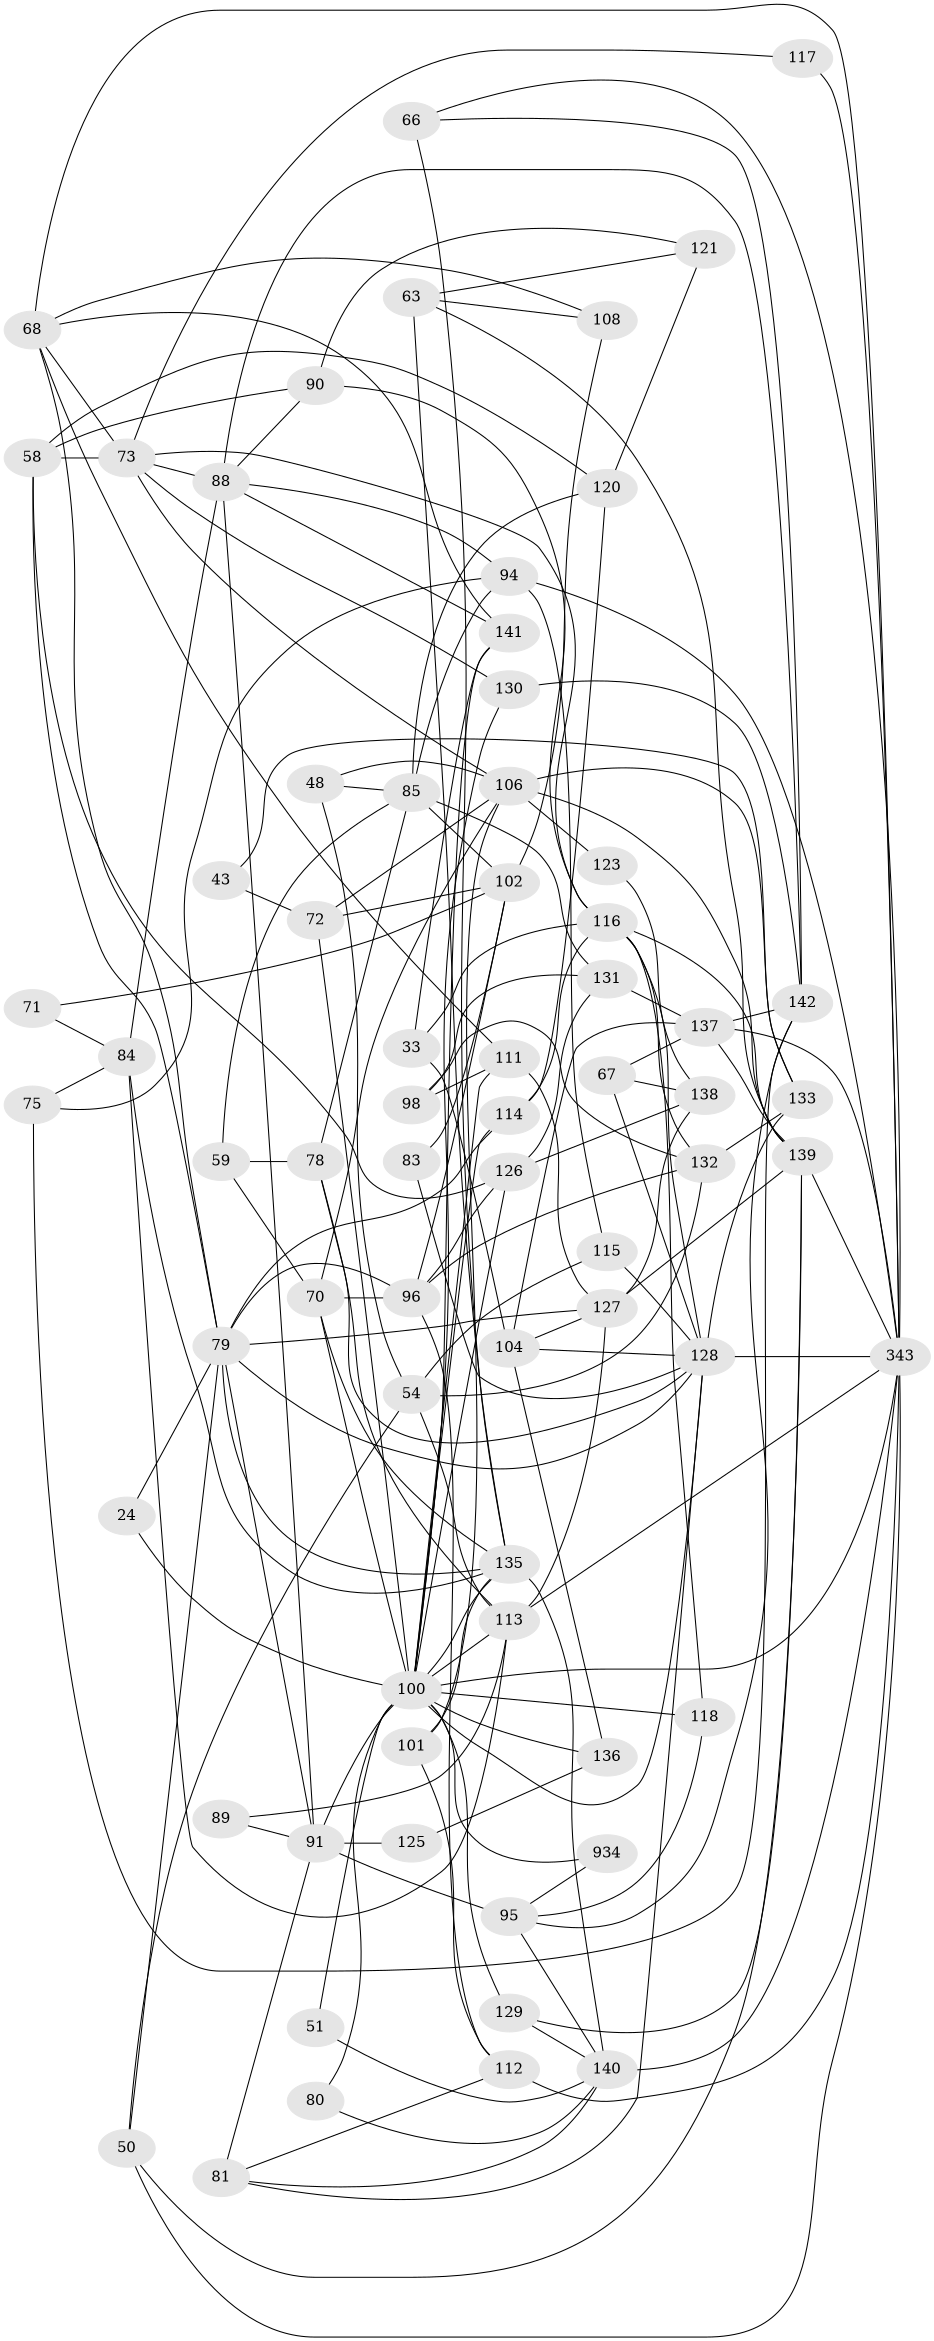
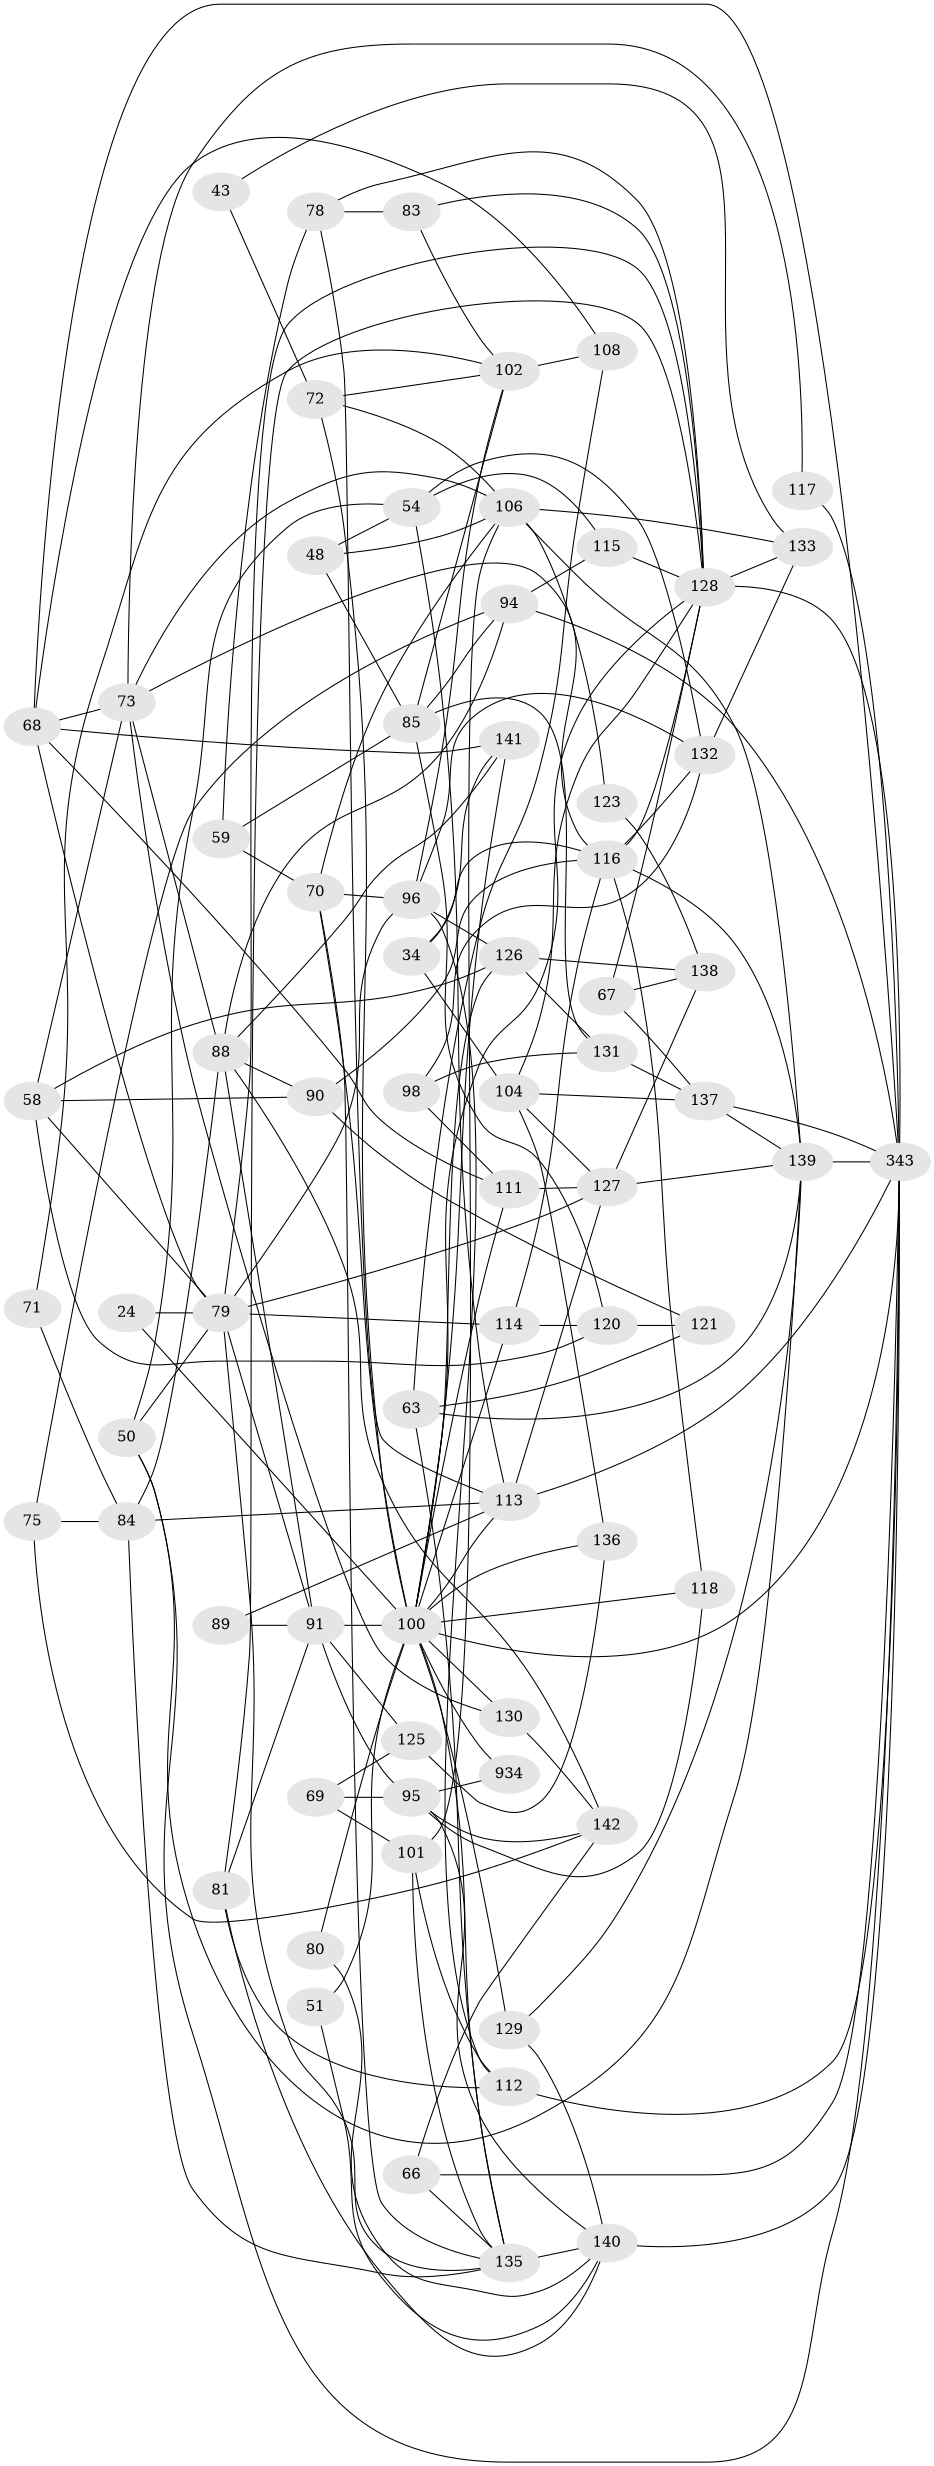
(364, 977) -> (364, 212)
(757, 1015) -> none
(412, 1048) -> (412, 956)
none -> (316, 1797)
